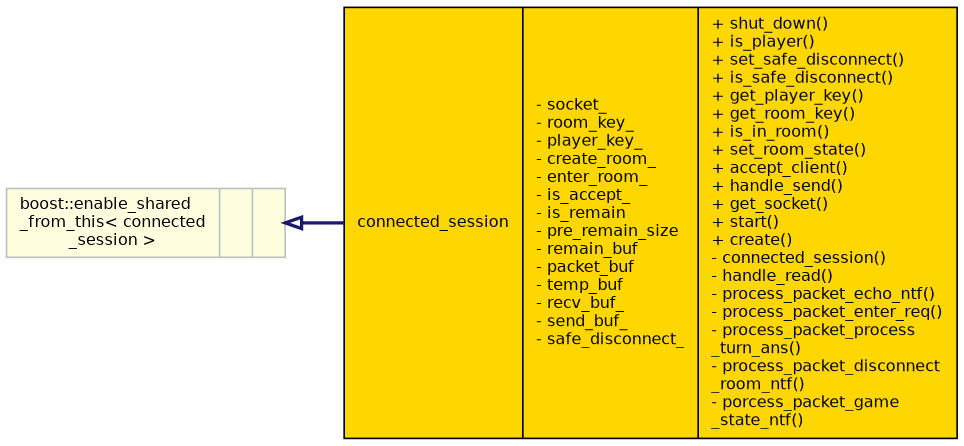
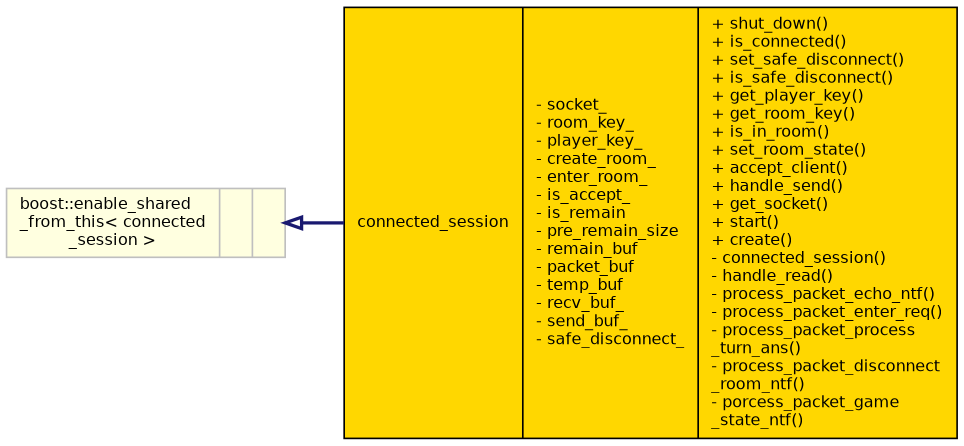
(764, 42) -> (779, 42)
